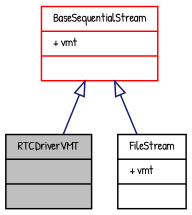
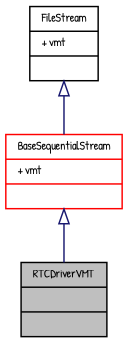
(129, 115) -> (64, 115)
